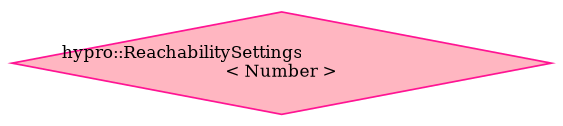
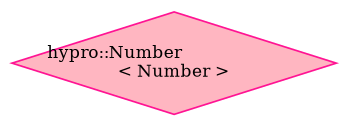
(282, 63) -> (174, 63)
